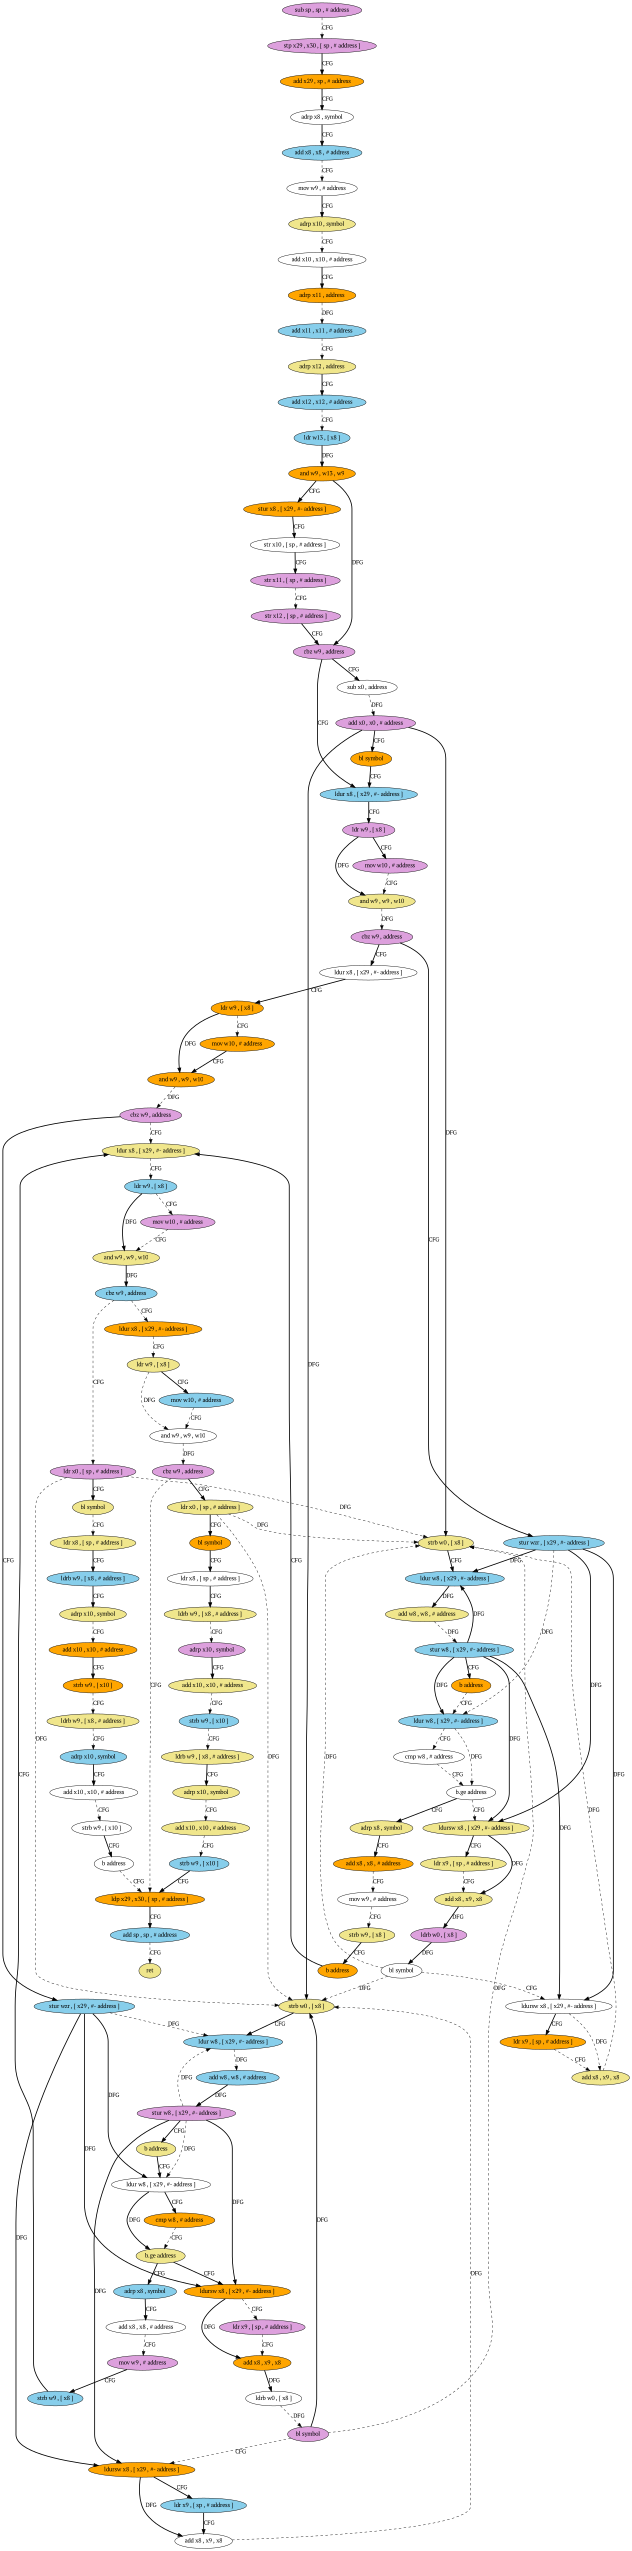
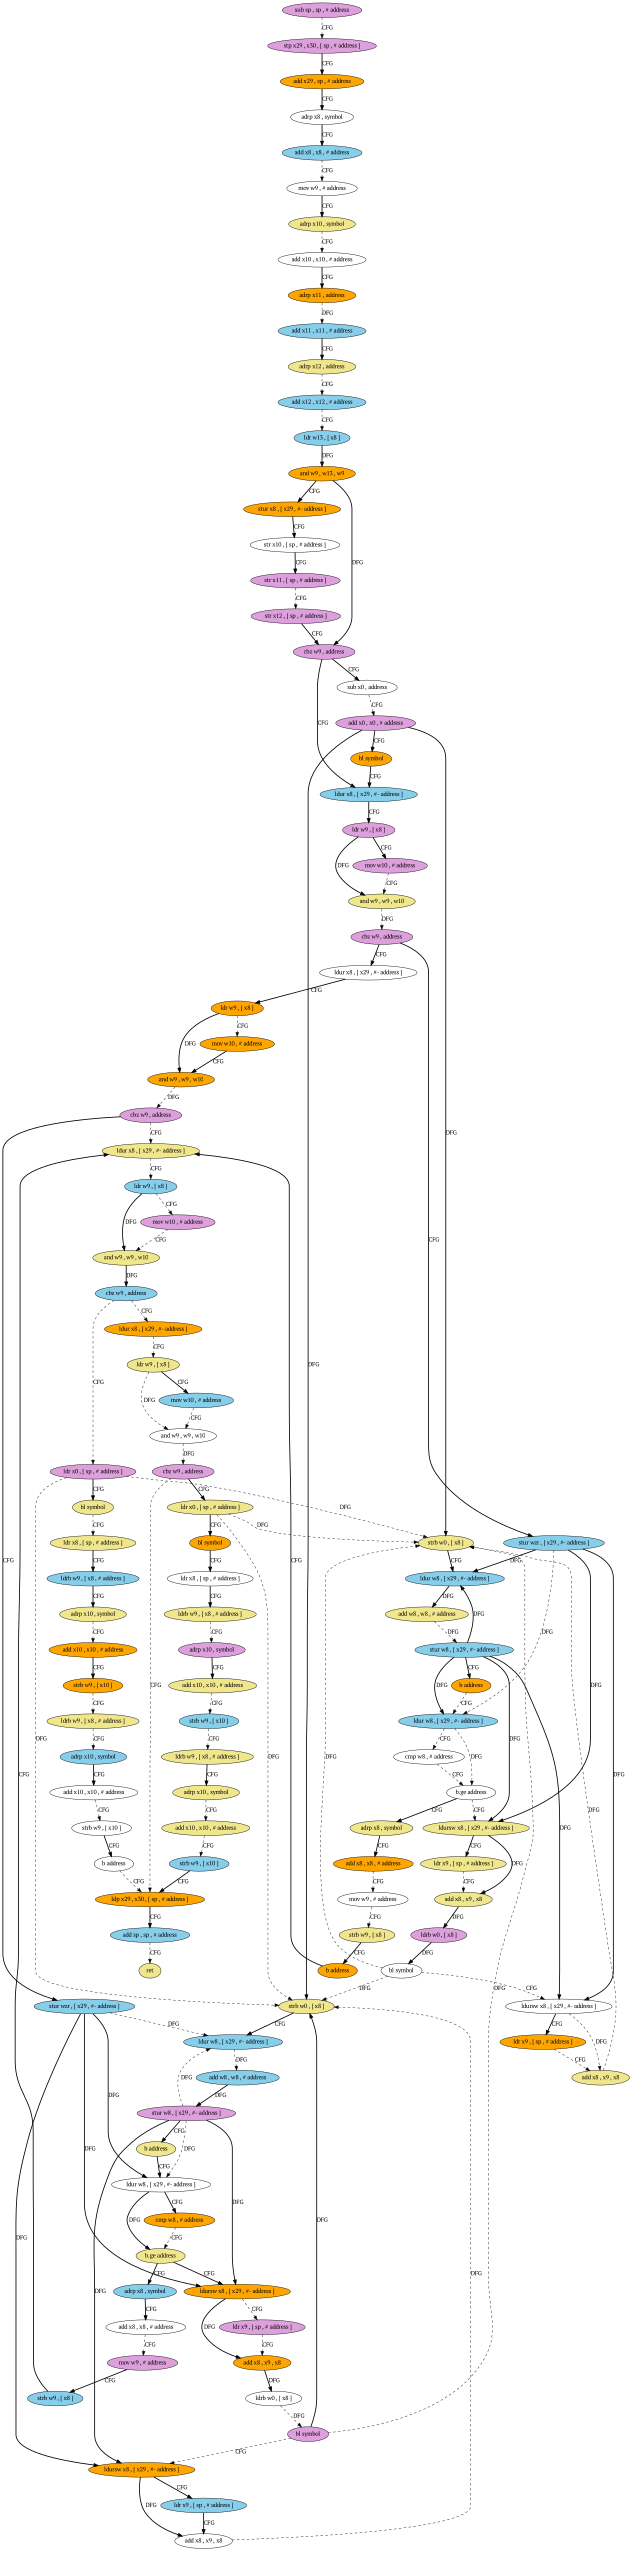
(322, 347) -> (322, 347)
(322, 382) -> (322, 382)
(377, 705) -> (377, 705)
